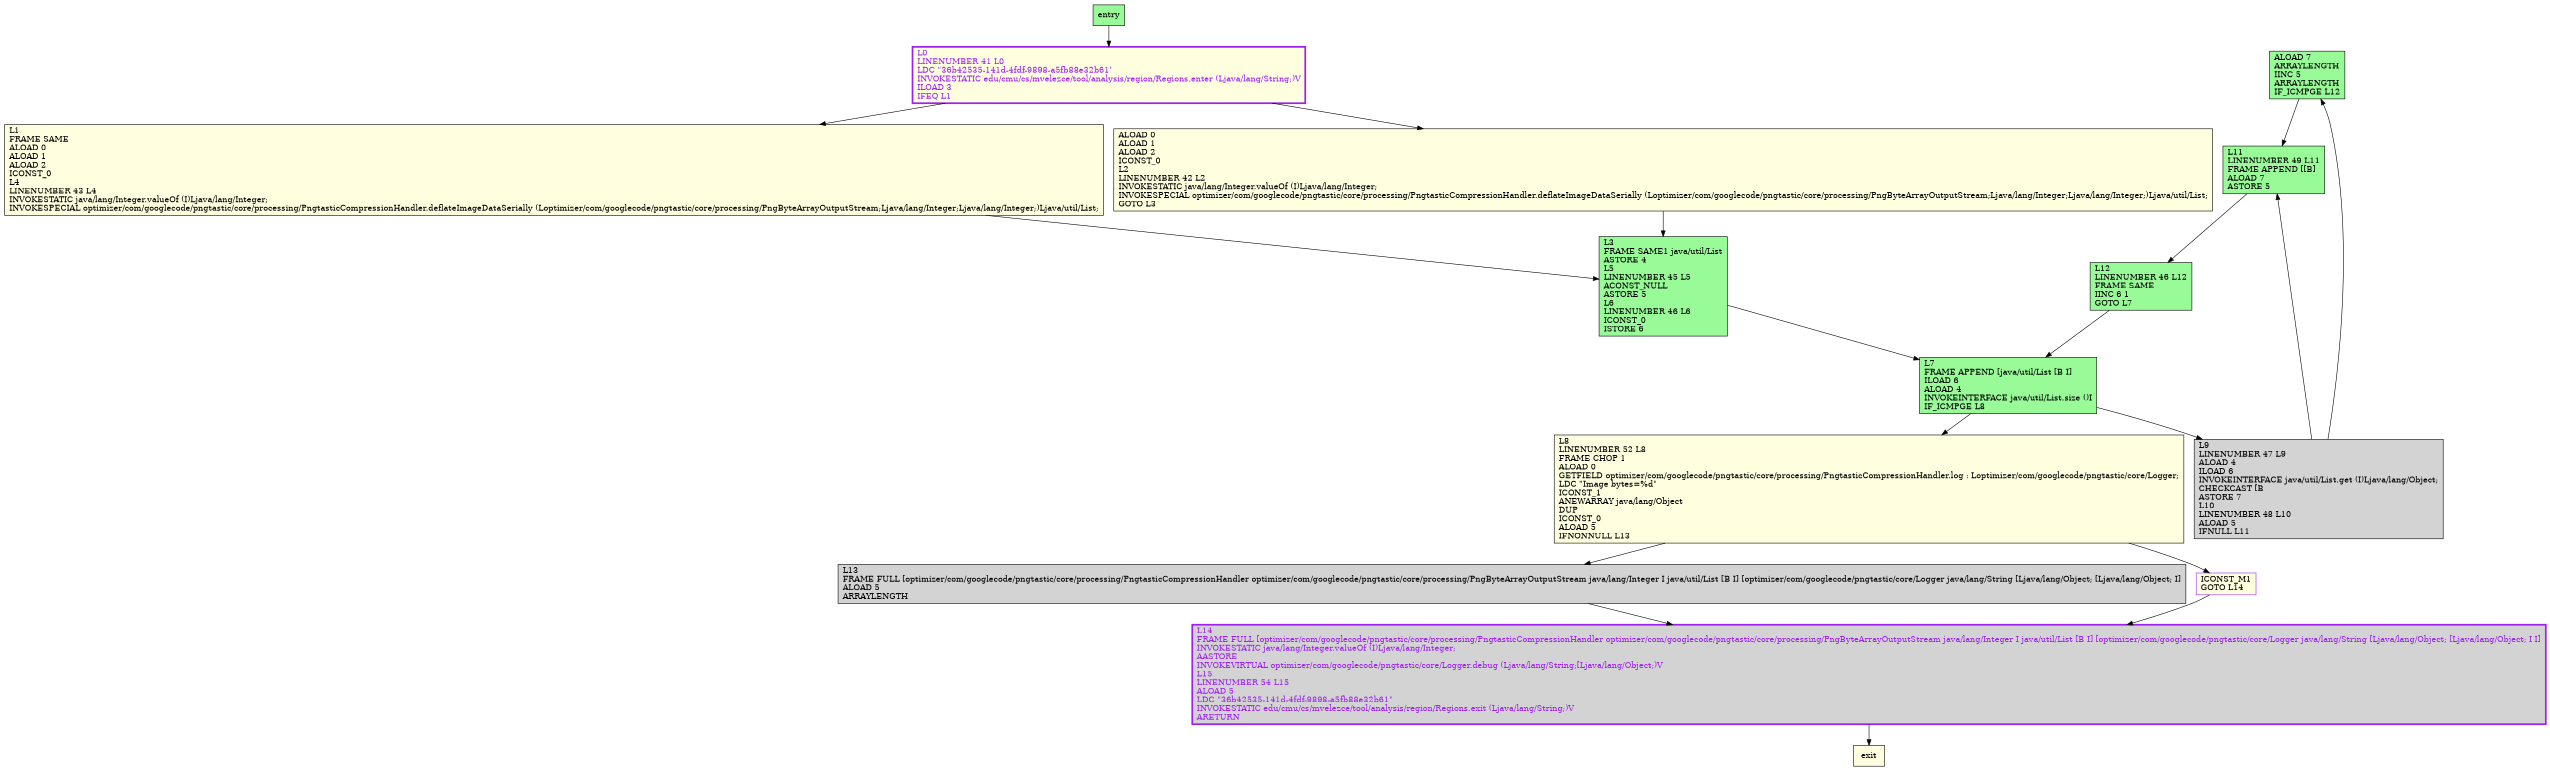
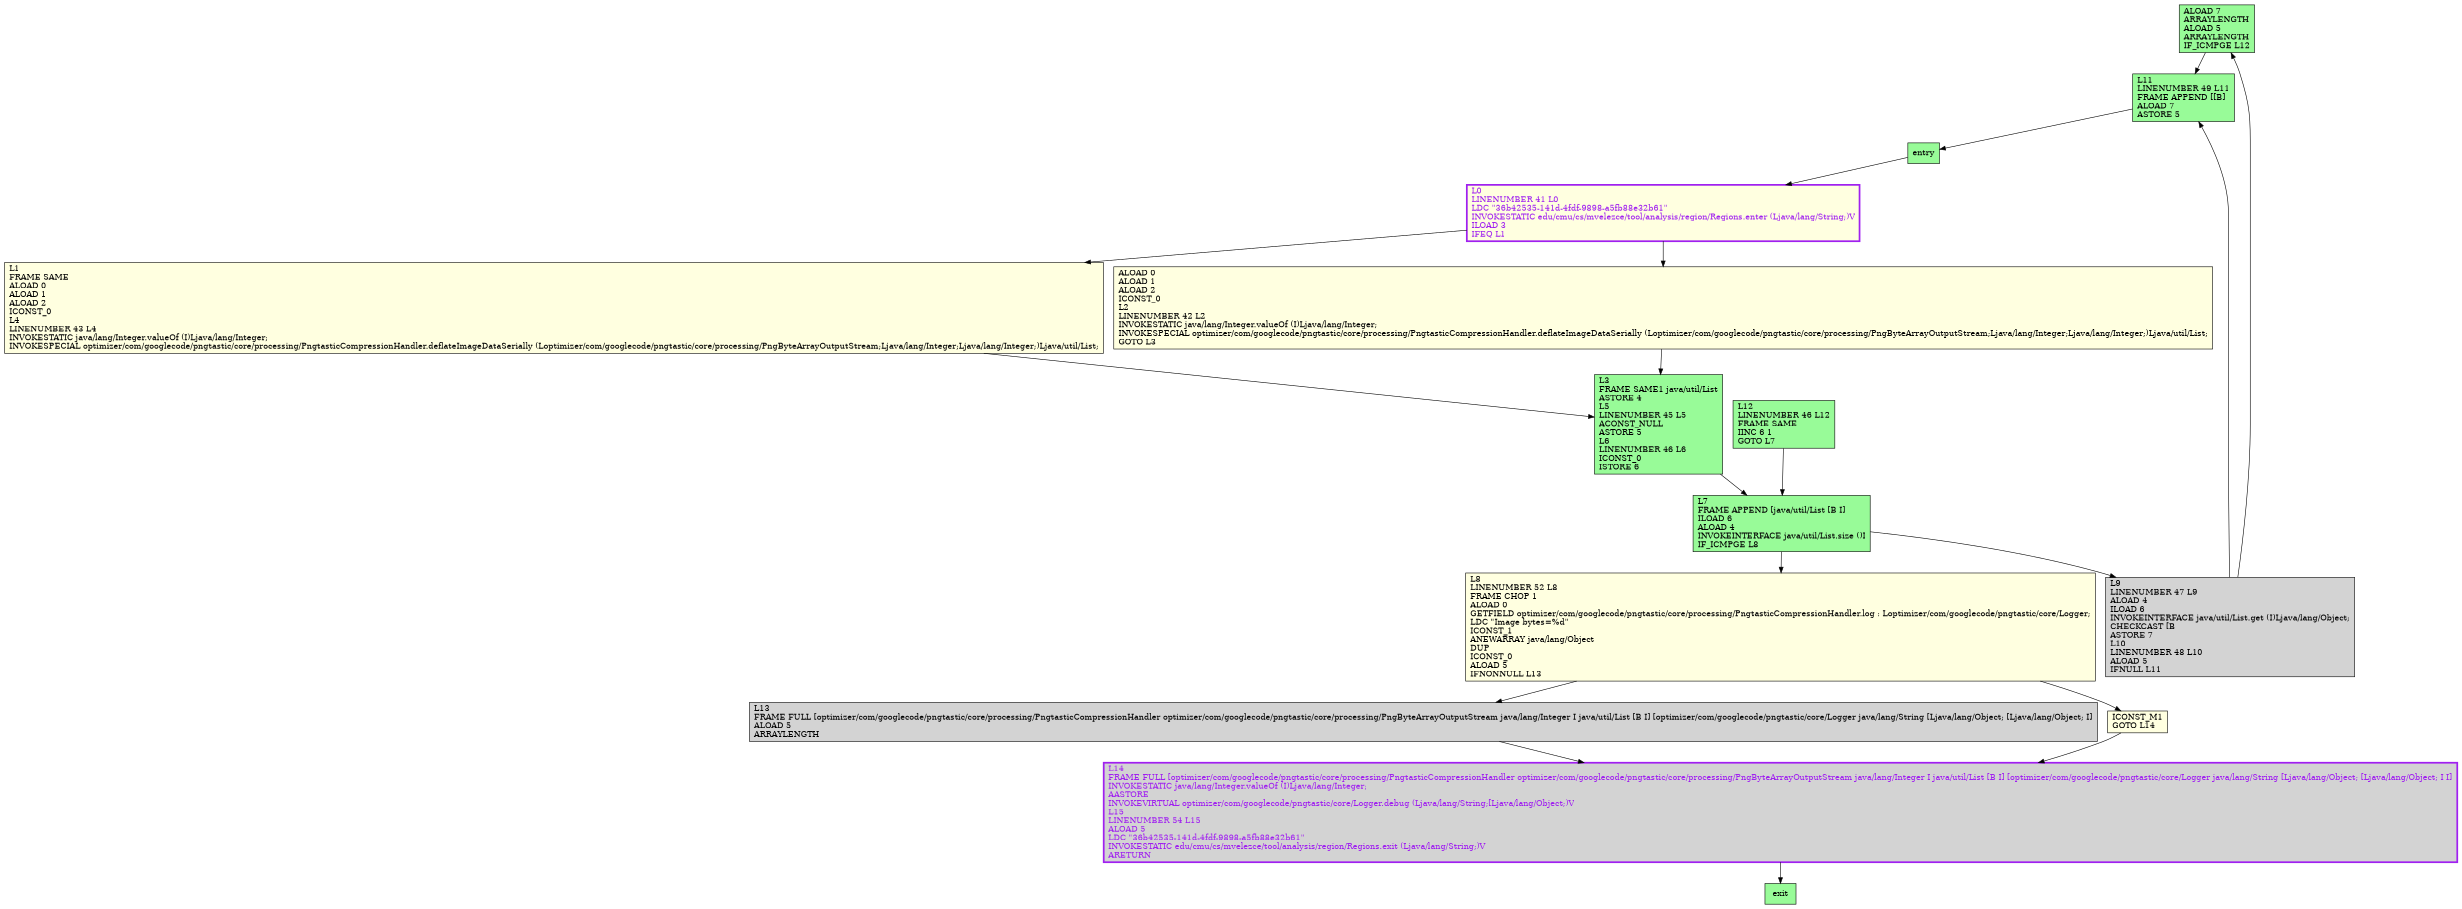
(2307, 75) -> (2217, 29)
(2210, 226) -> (2039, 129)
(2226, 584) -> (2138, 722)
(1869, 756) -> (1780, 894)
